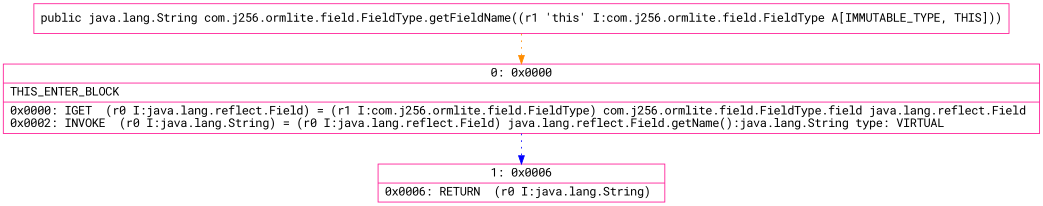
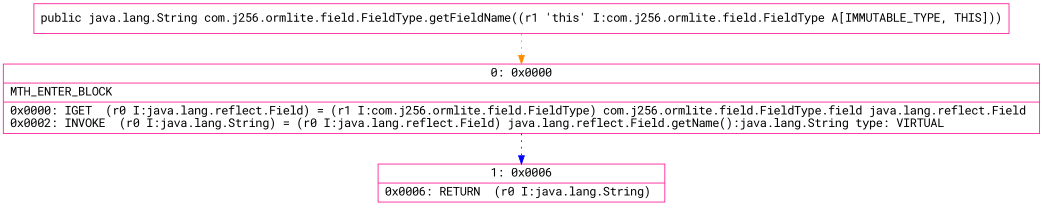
(65, 92) -> (61, 92)
